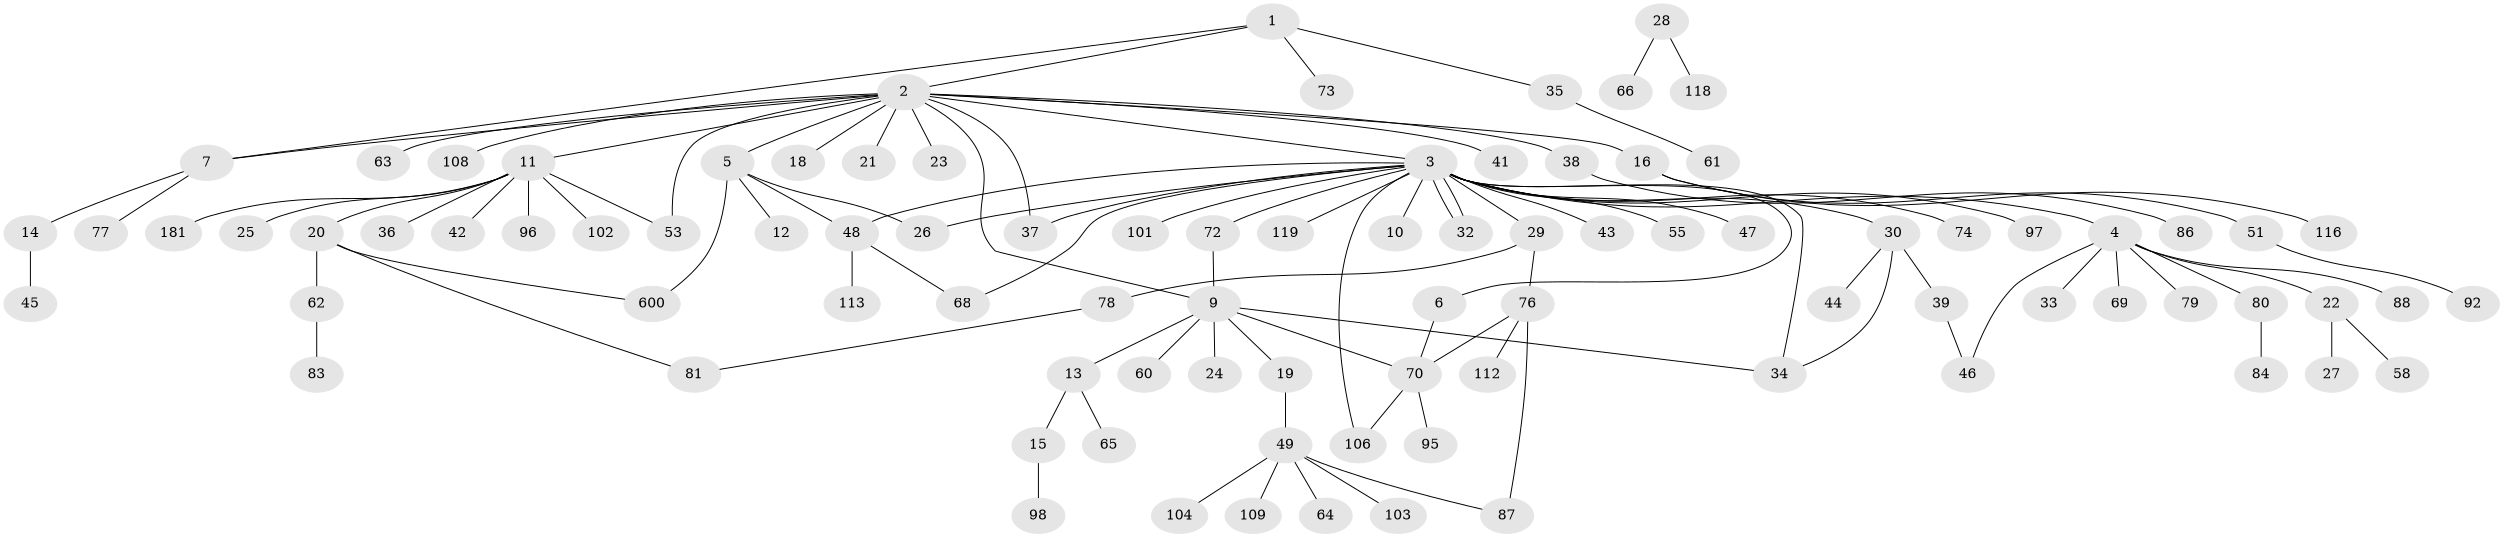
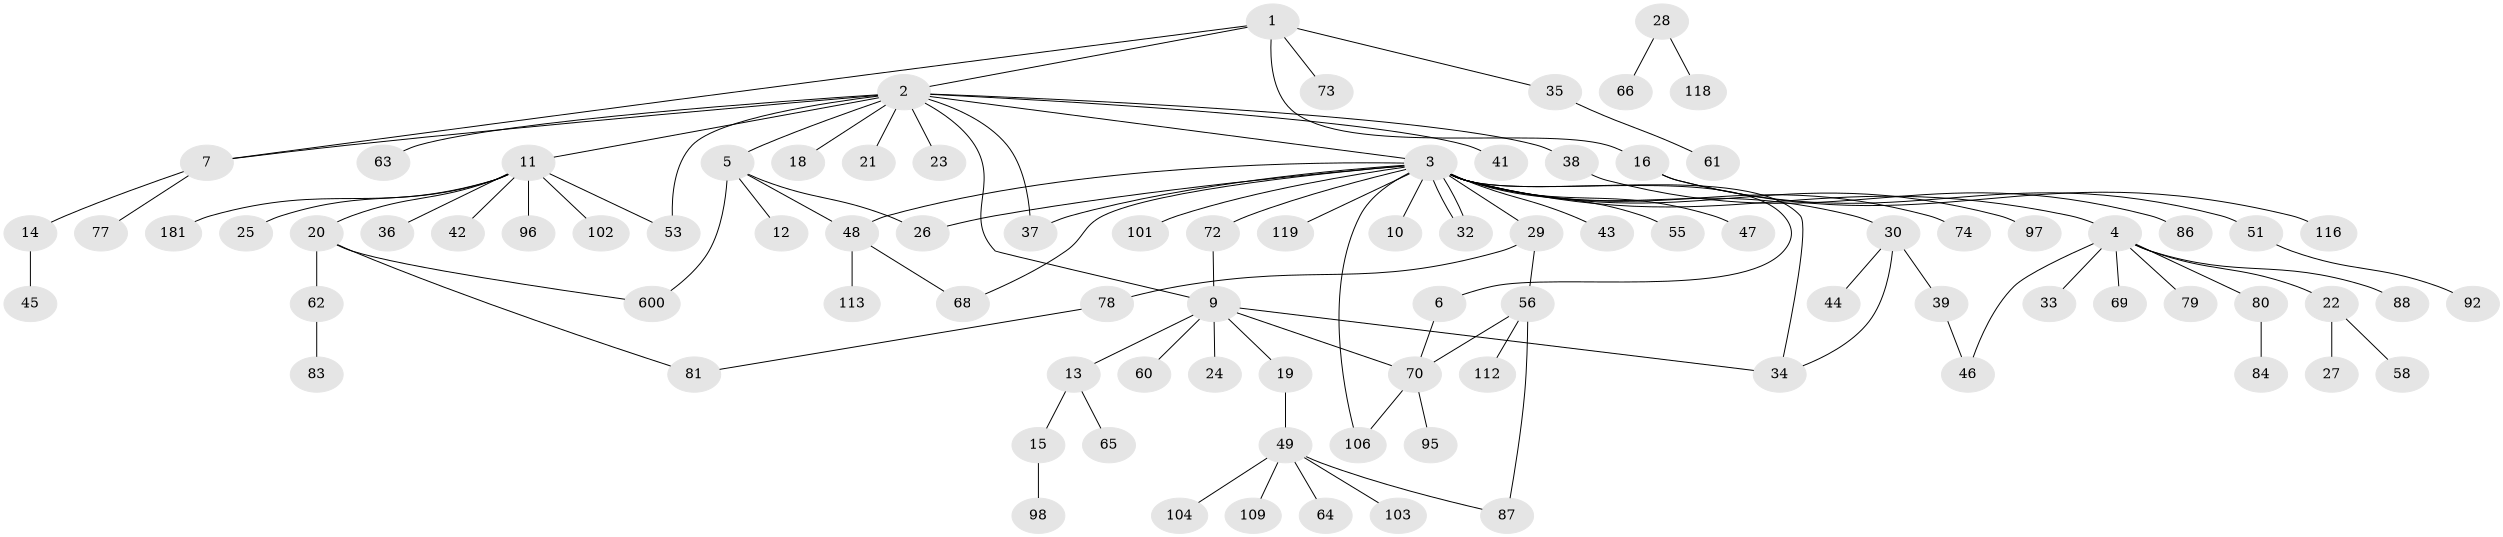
(1278, 115) -> (1366, 134)
(456, 163) -> none
(1528, 304) -> (1528, 304)
